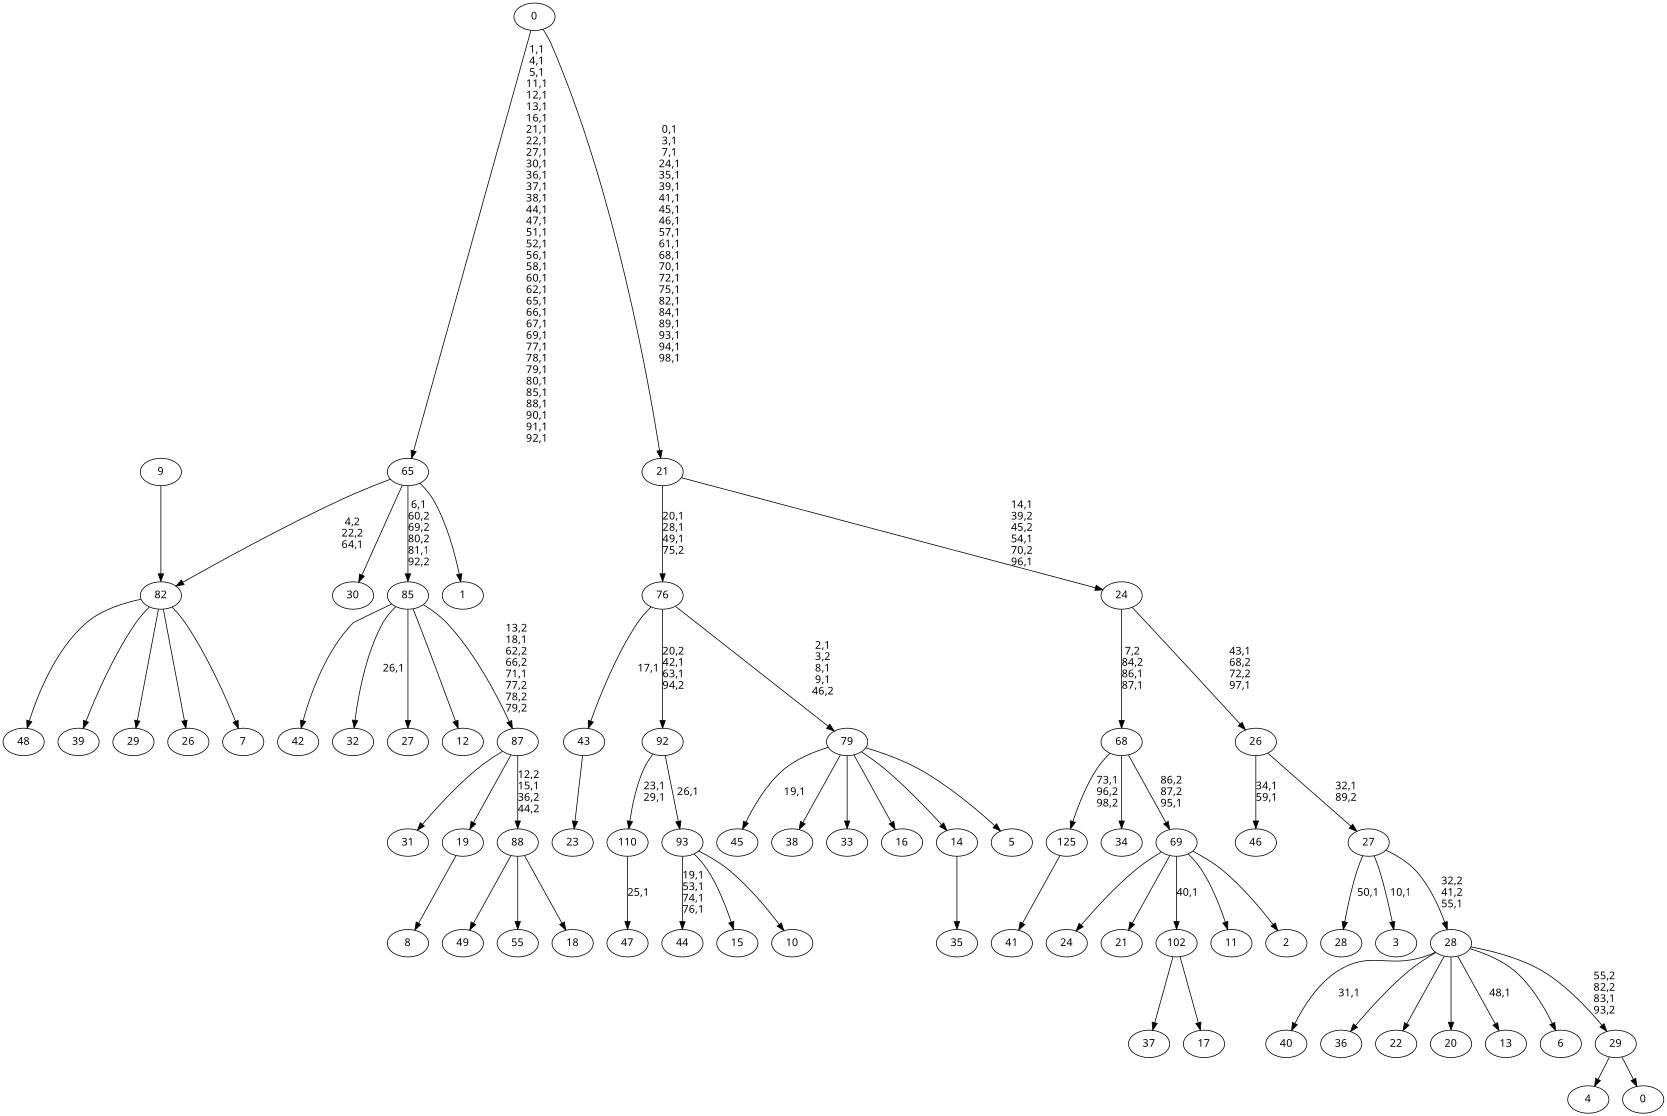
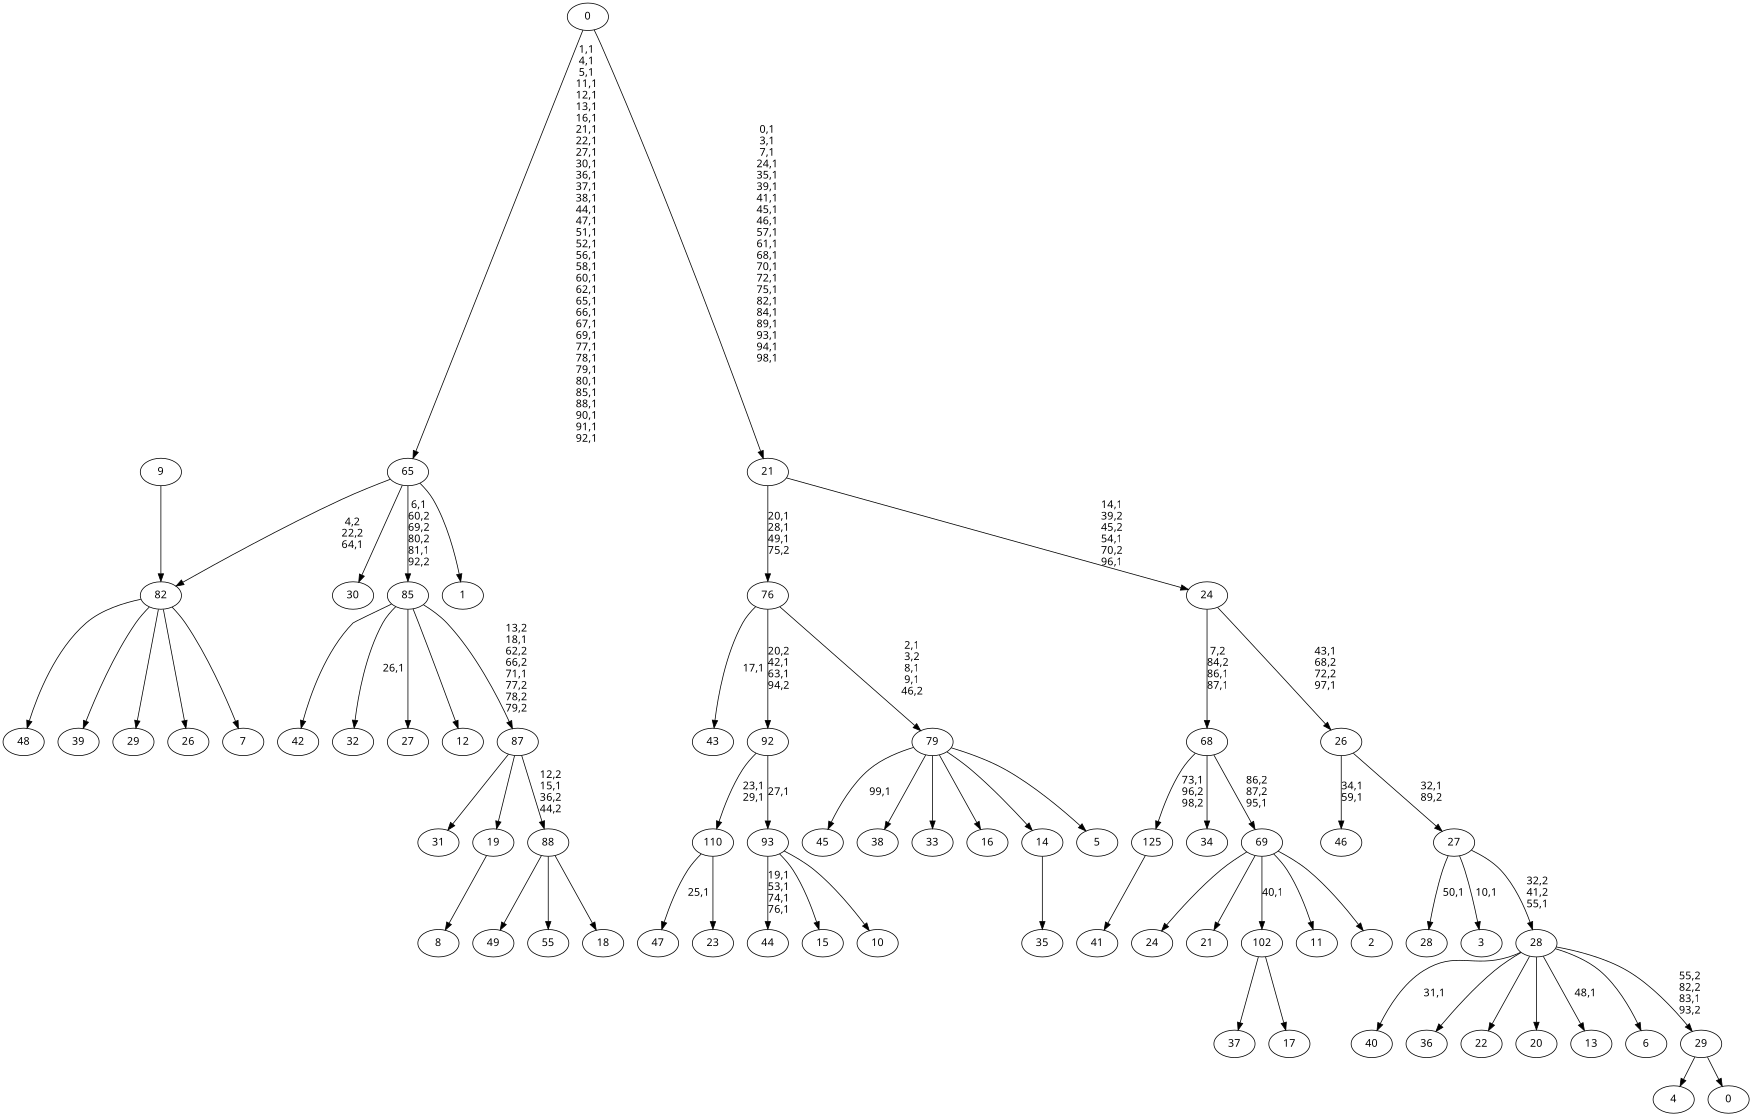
(579, 788) -> (713, 889)
(688, 792) -> (779, 792)
(795, 792) -> (880, 792)
